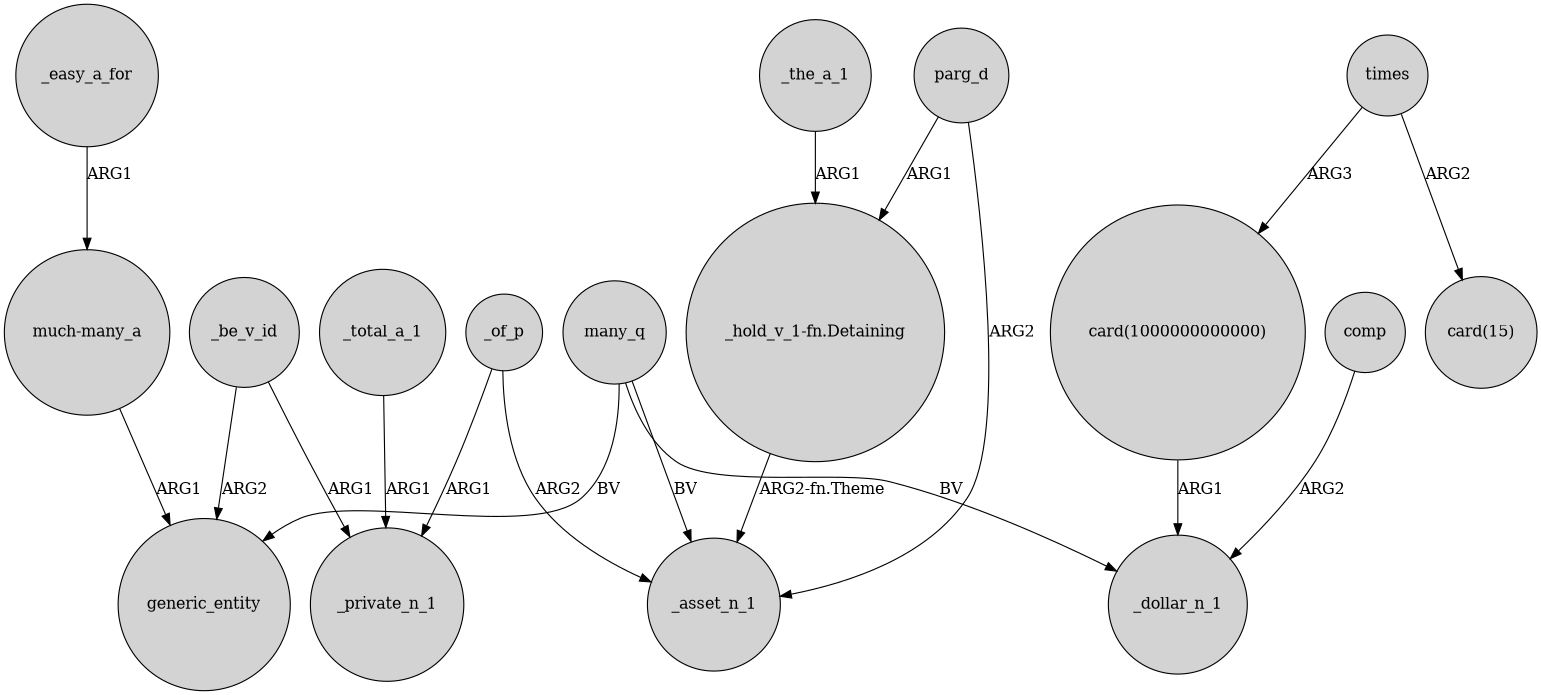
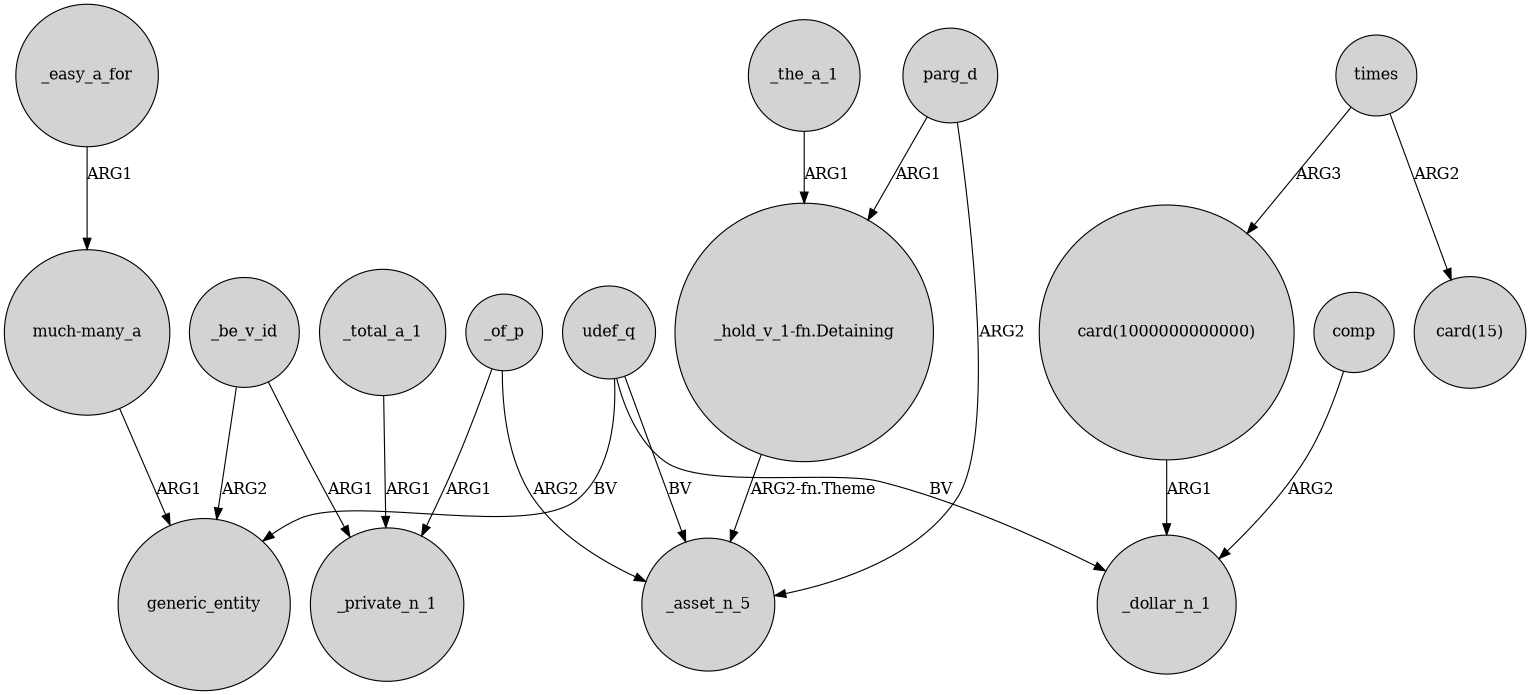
(615, 332) -> (609, 332)
(714, 605) -> (708, 605)
